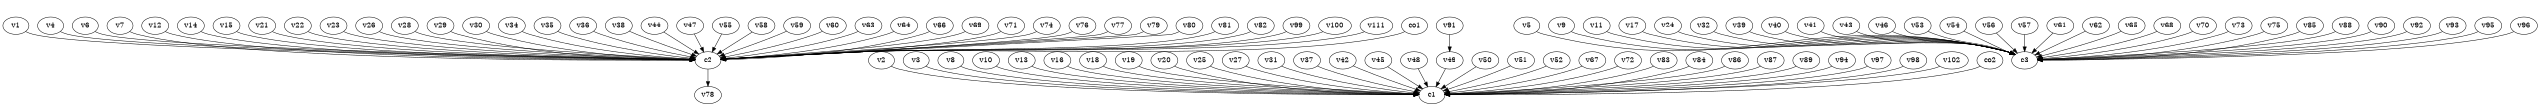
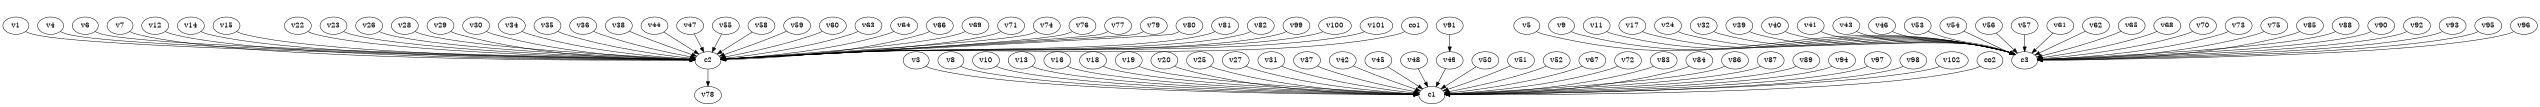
(262, 26) -> none
(1376, 26) -> (1376, 26)
(881, 60) -> none
